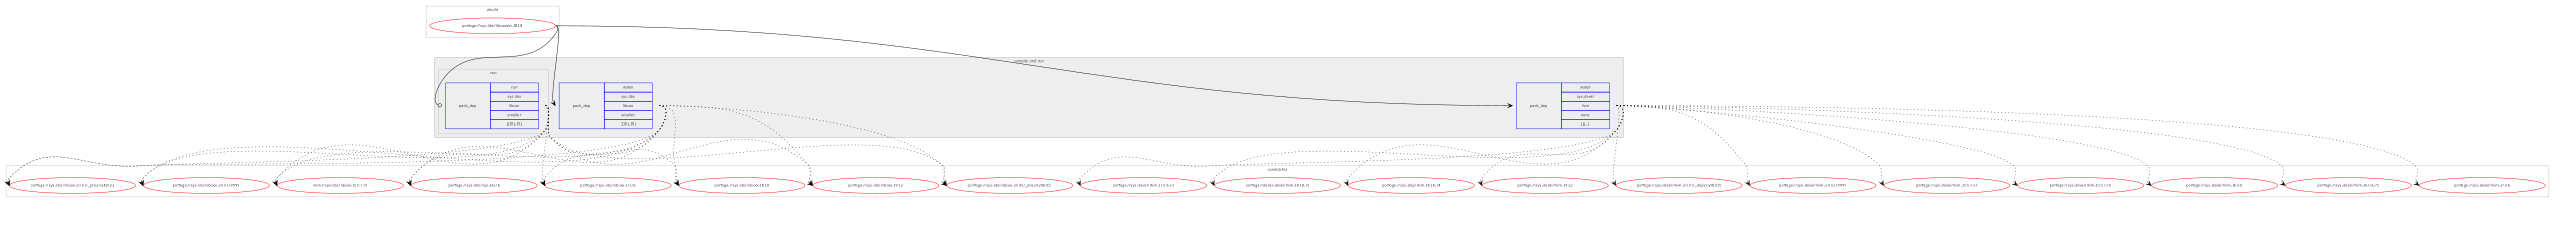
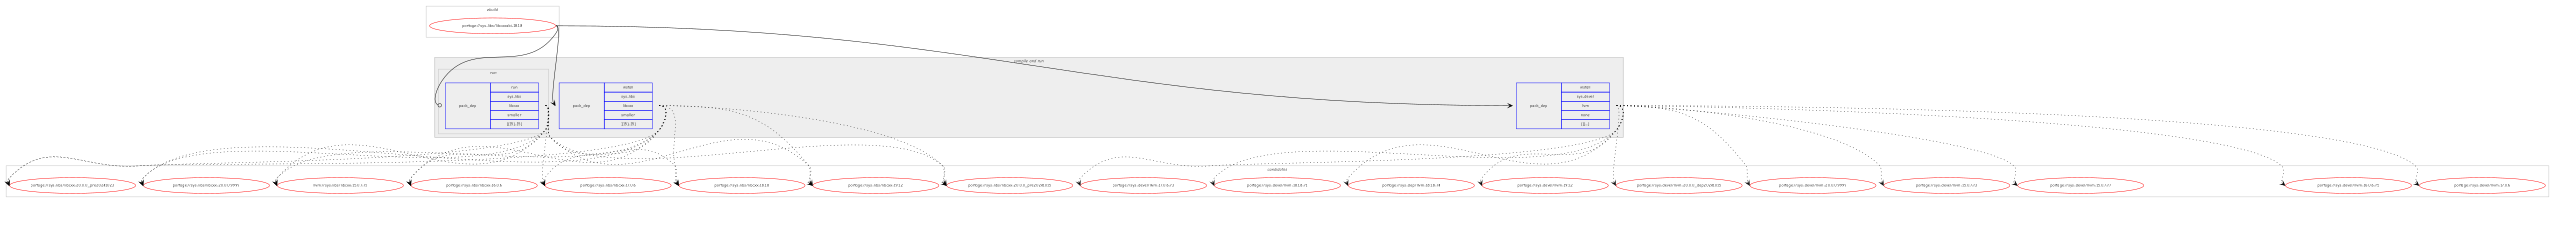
(474, 186) -> (474, 186)
(1010, 186) -> (1010, 186)
(1278, 186) -> (1278, 186)
(2081, 186) -> (2081, 186)
(2215, 186) -> none
